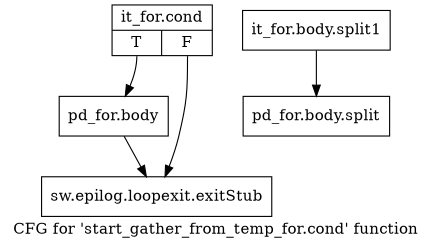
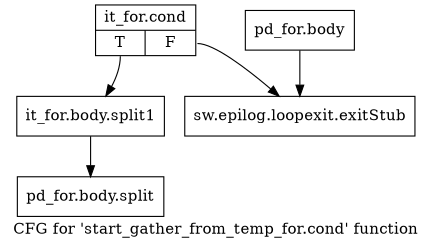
(135, 71) -> (118, 72)
